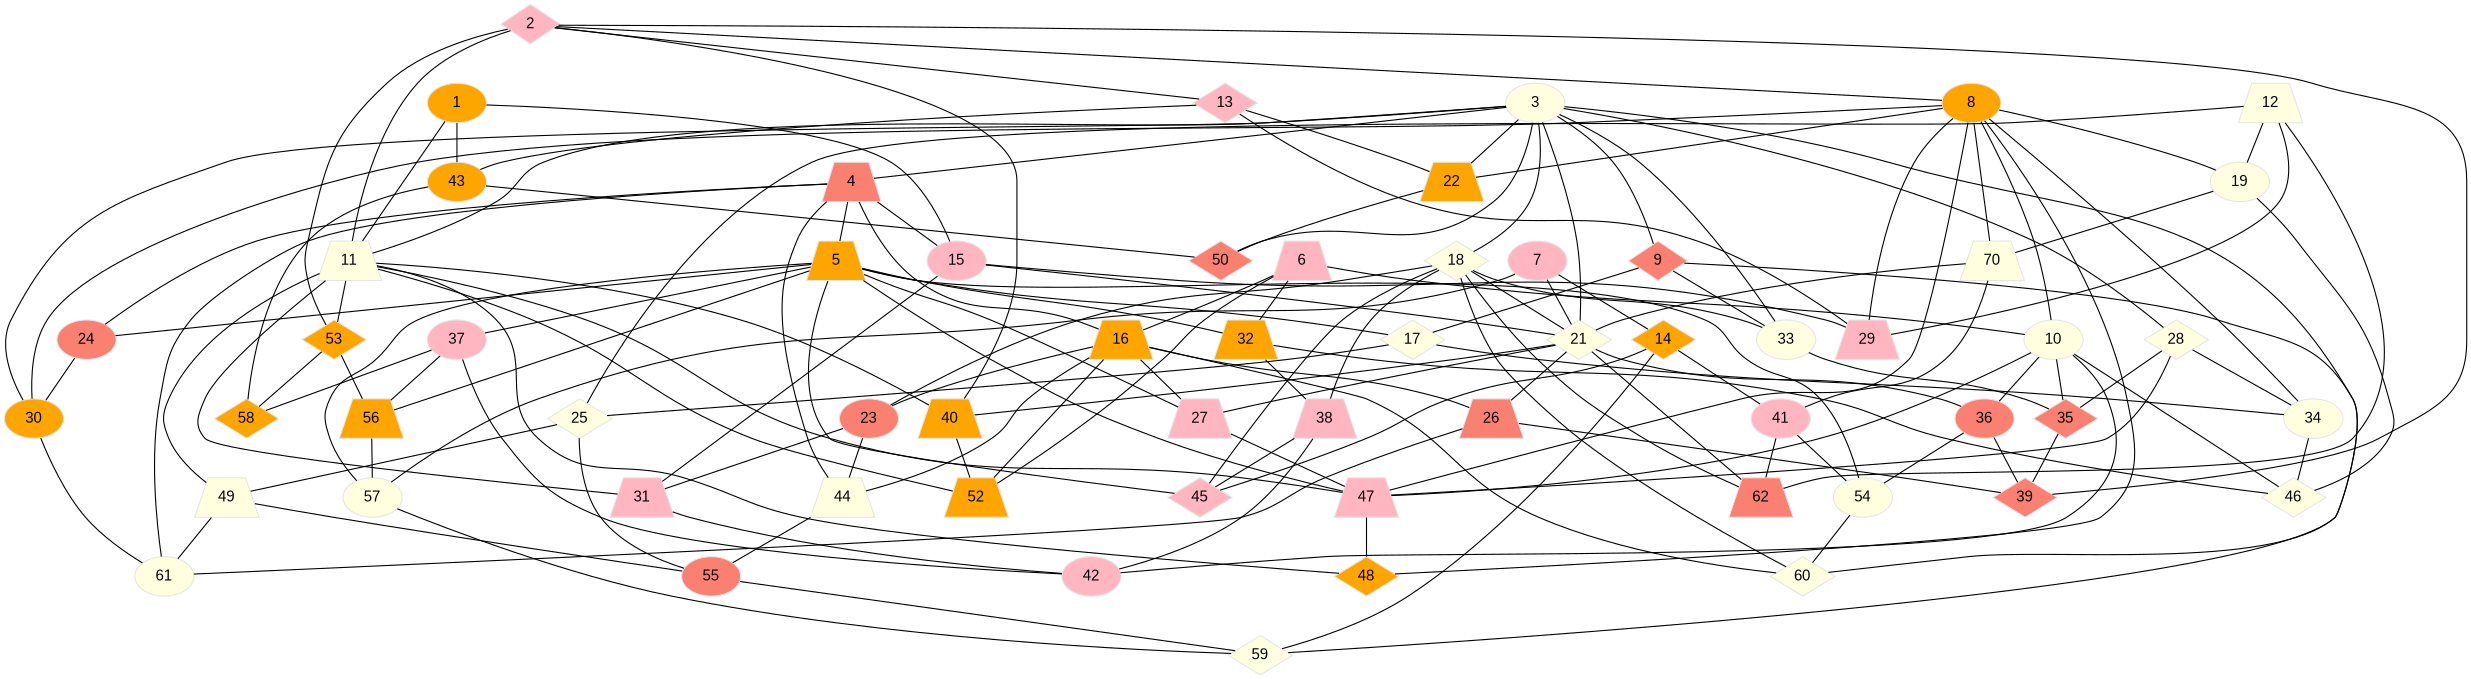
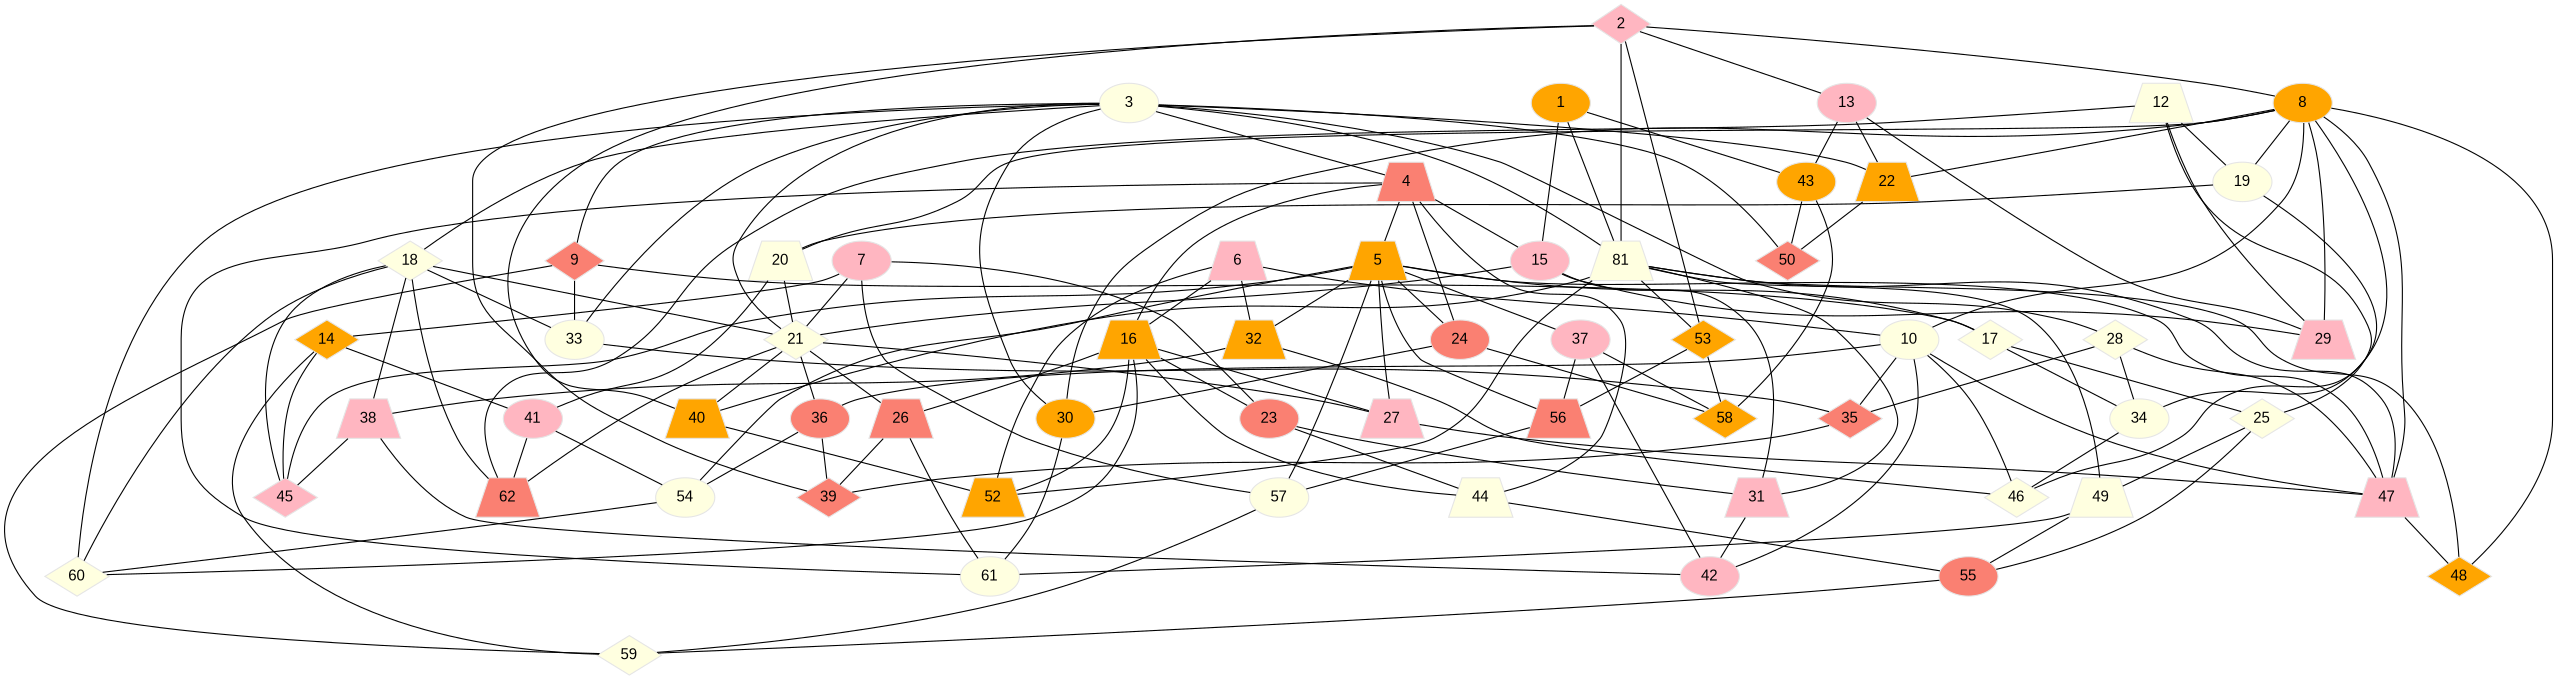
(1225, 103) -> (1847, 103)
(350, 261) -> (1621, 261)
(1992, 261) -> (781, 261)
(1166, 300) -> (1052, 279)
none -> (1634, 391)
(371, 419) -> (1559, 419)
